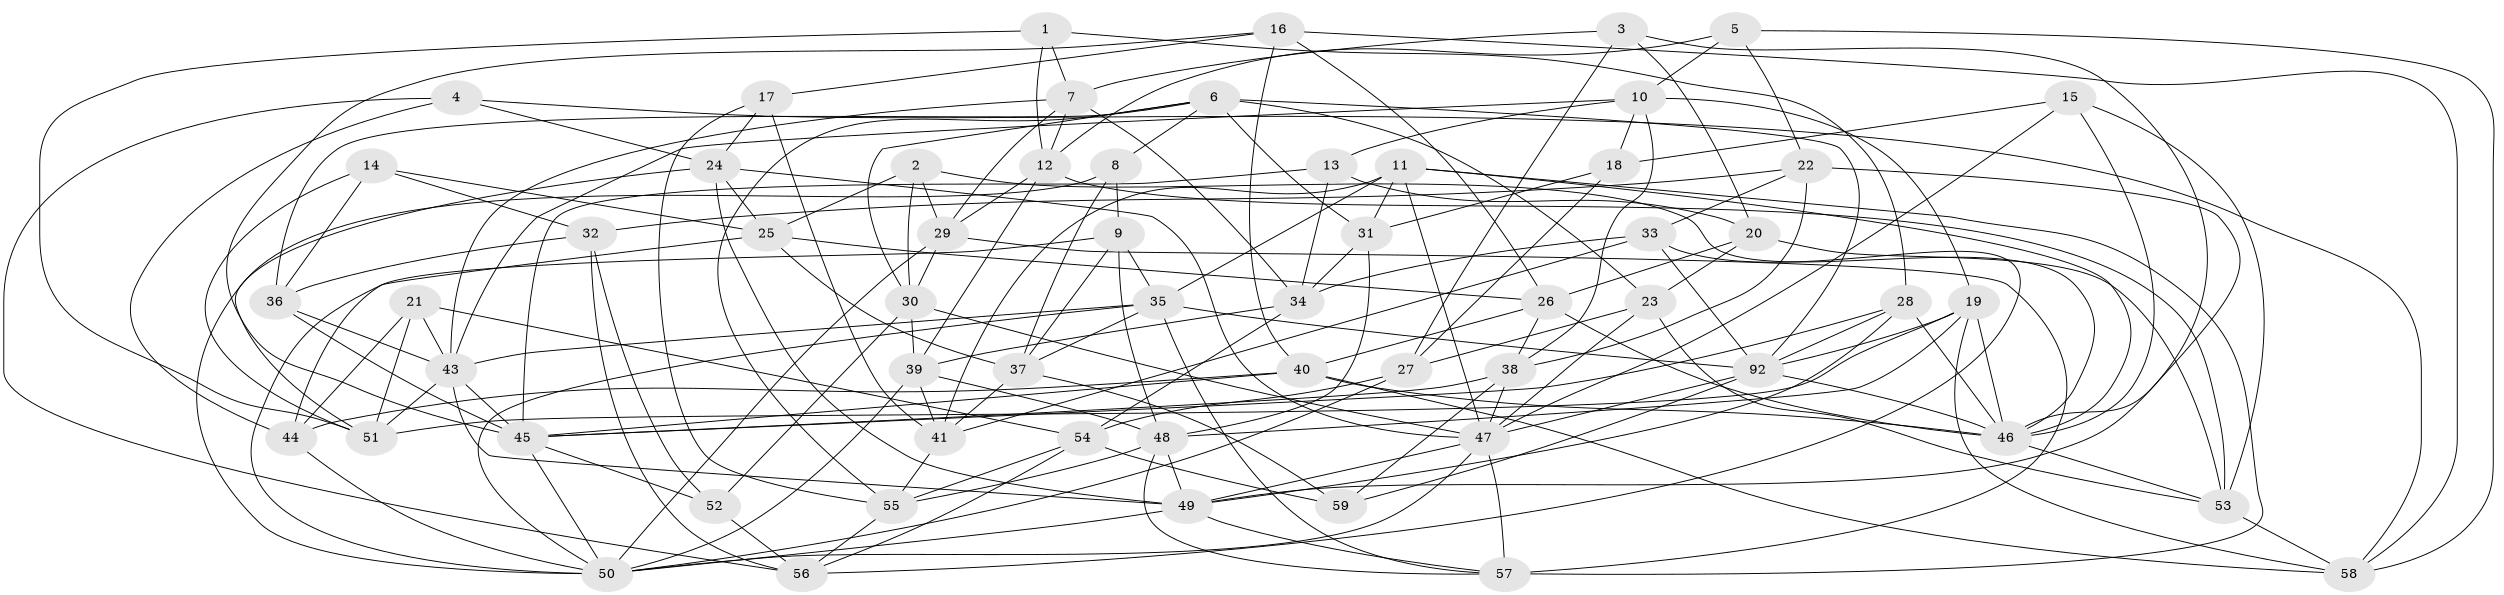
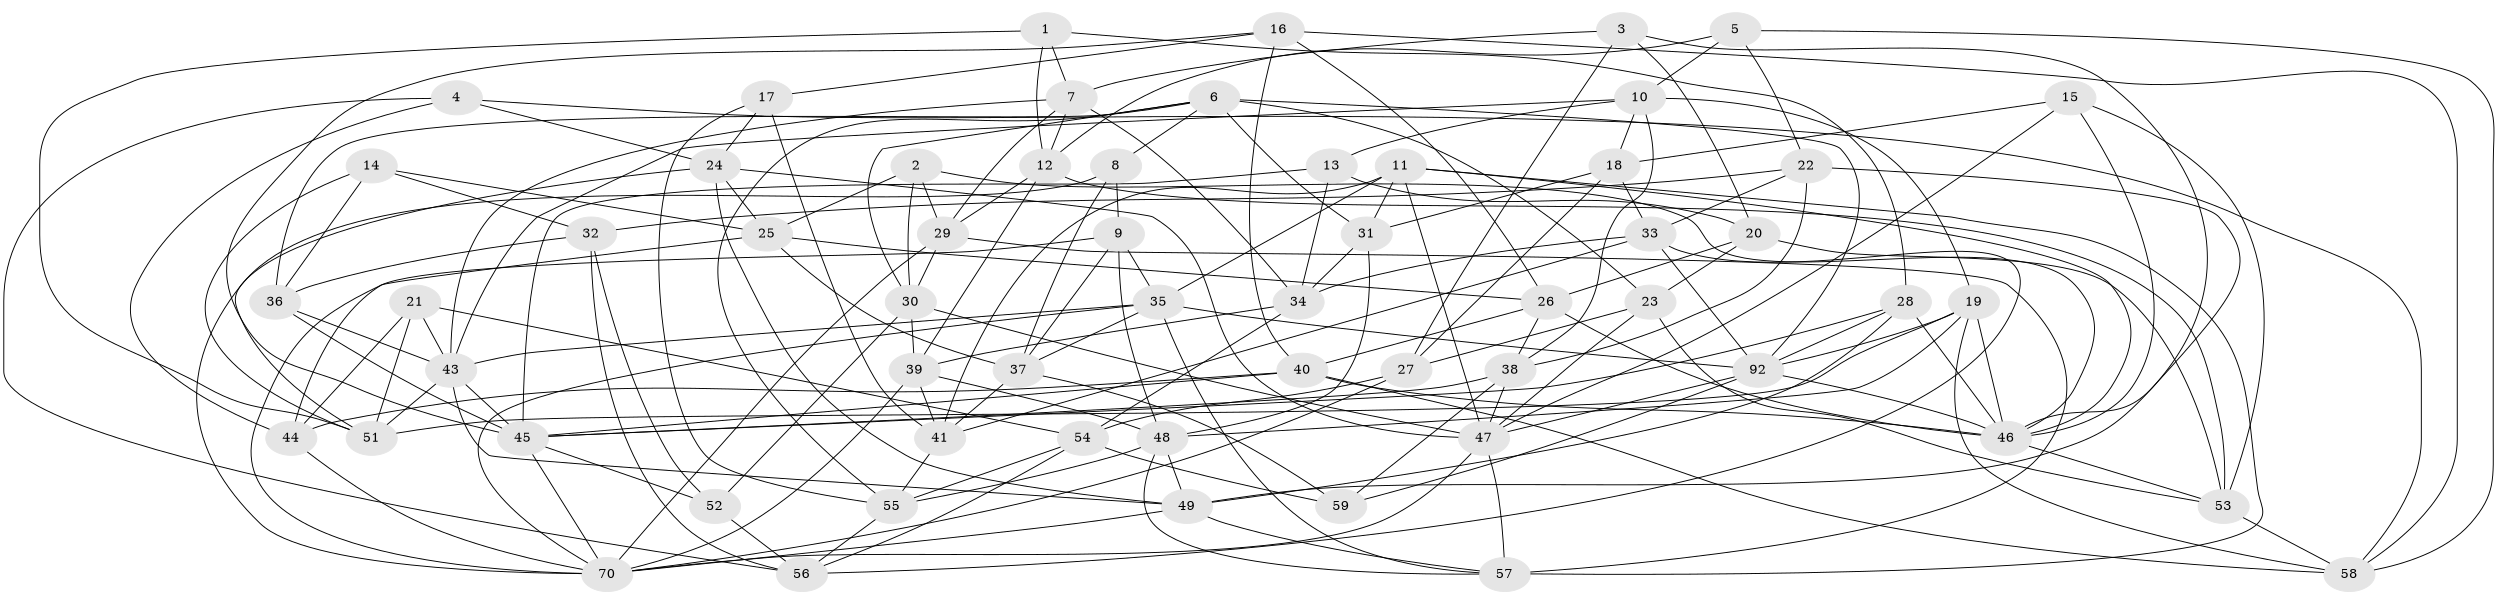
none -> (1633, 200)
(1336, 472) -> none
(607, 575) -> (607, 575)
